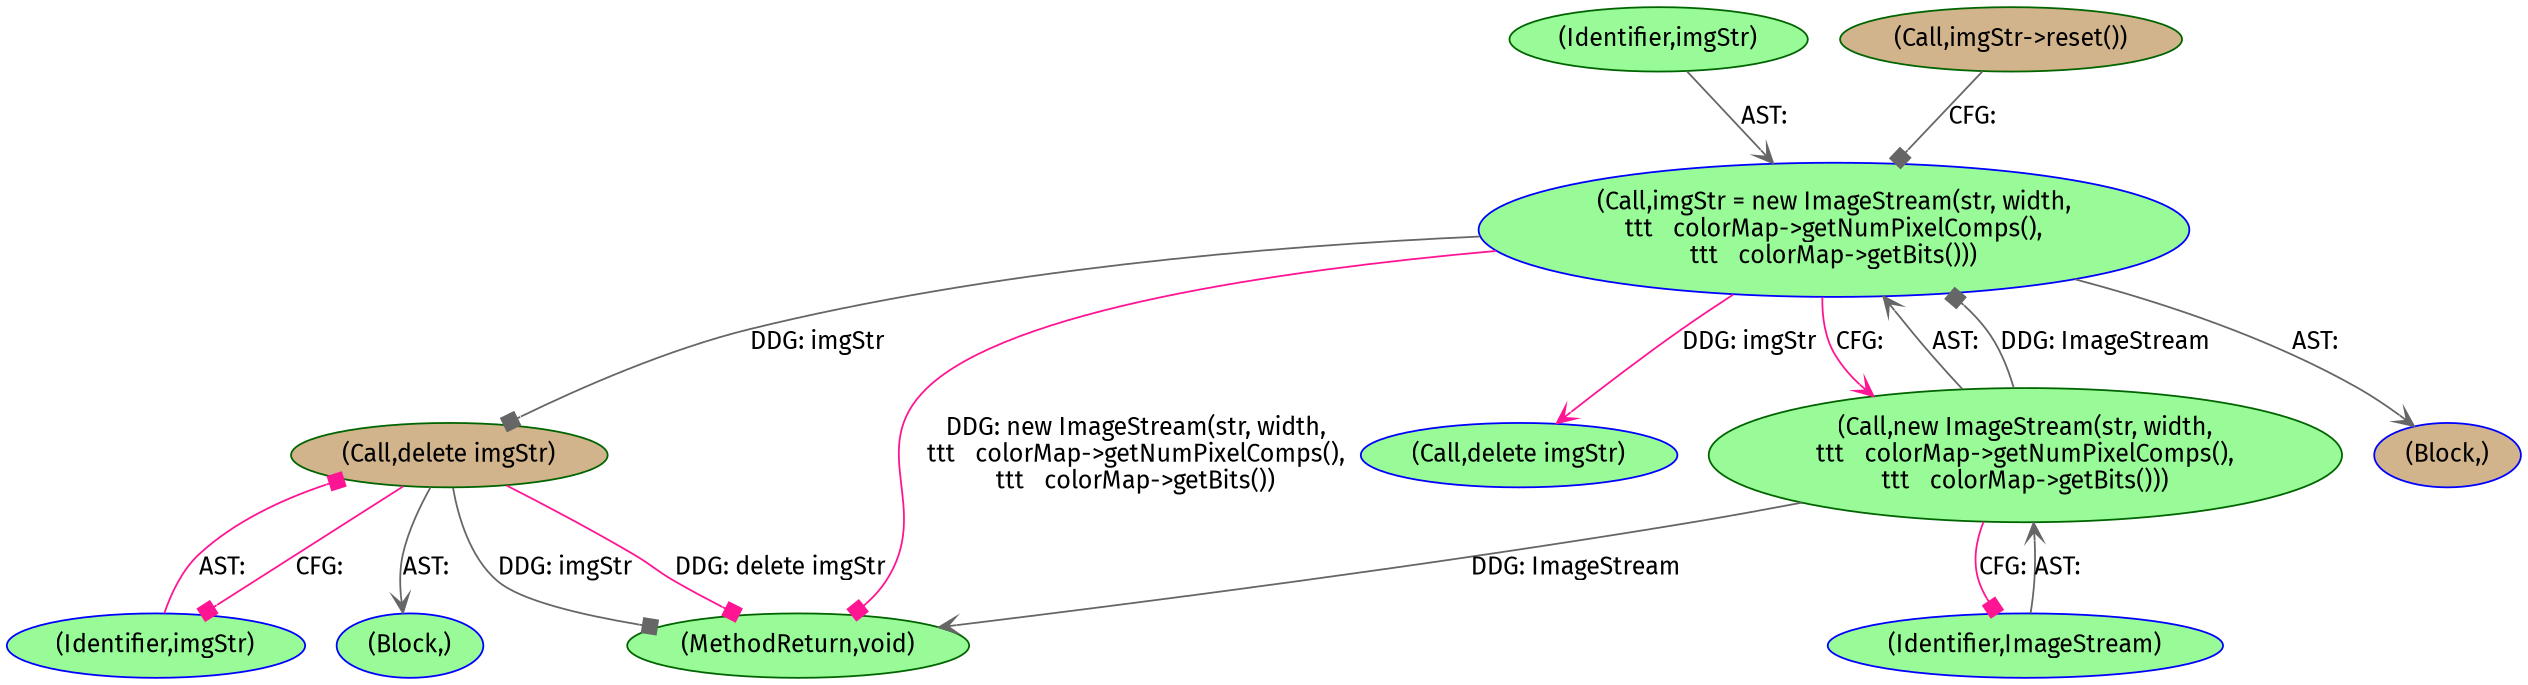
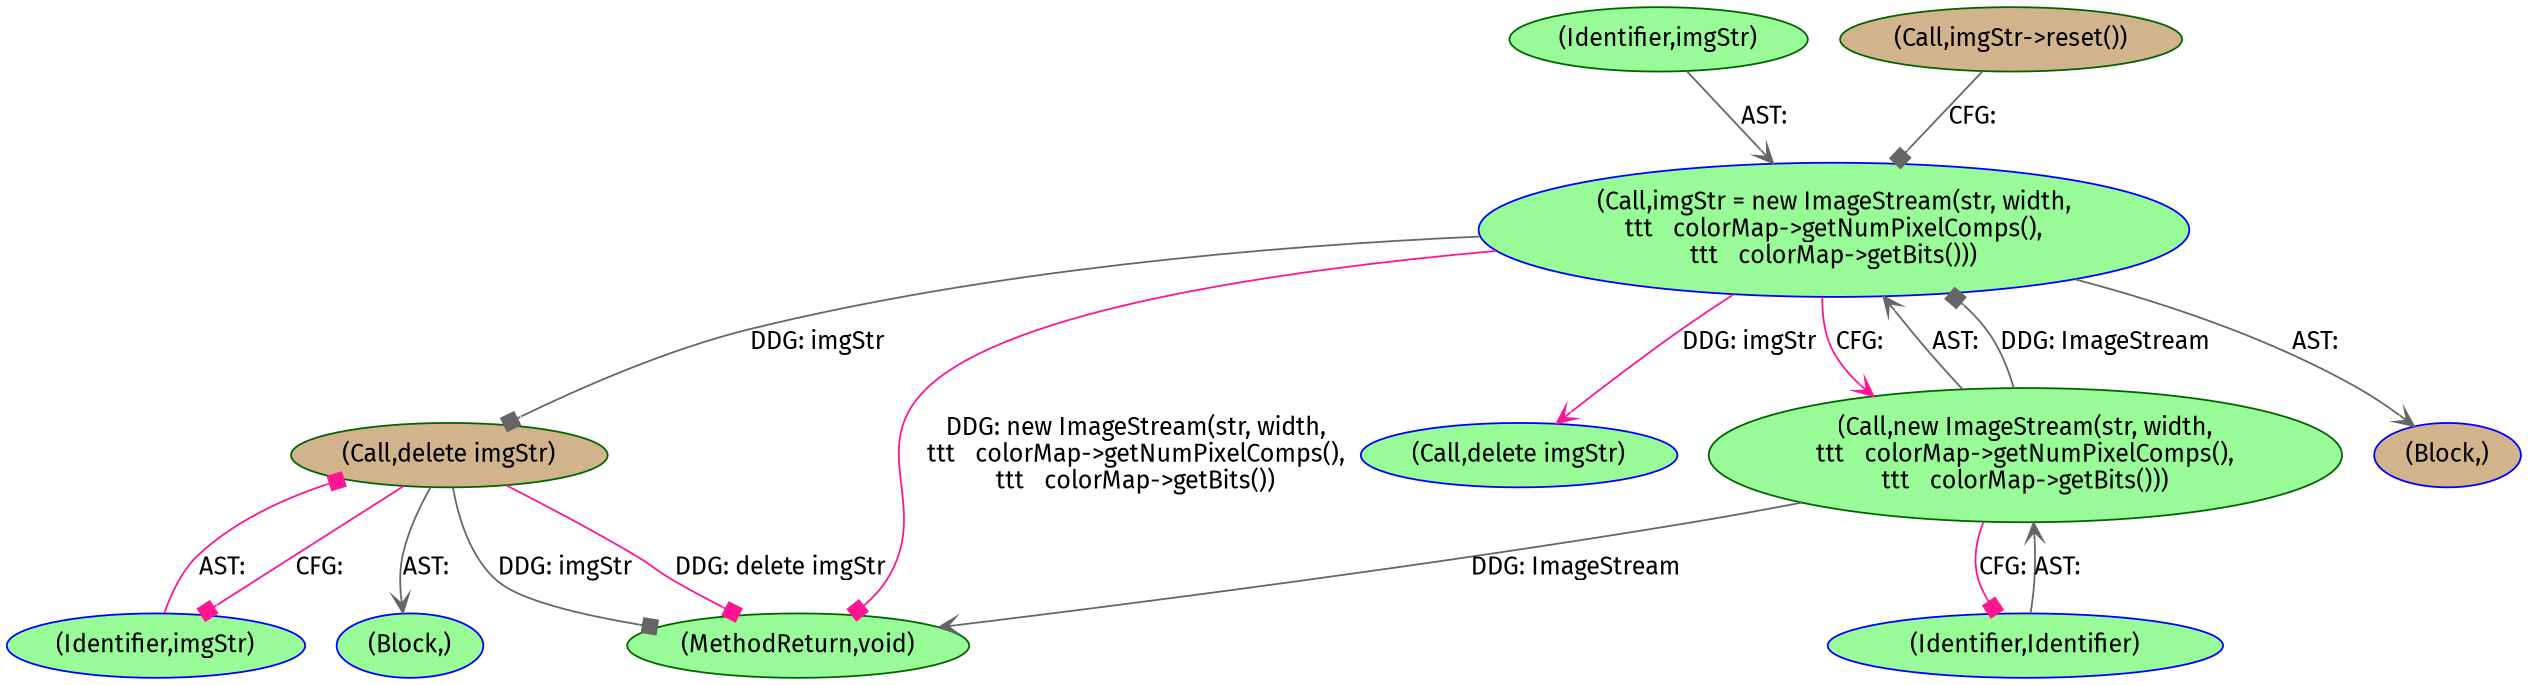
(2025, 646) -> (2025, 646)
